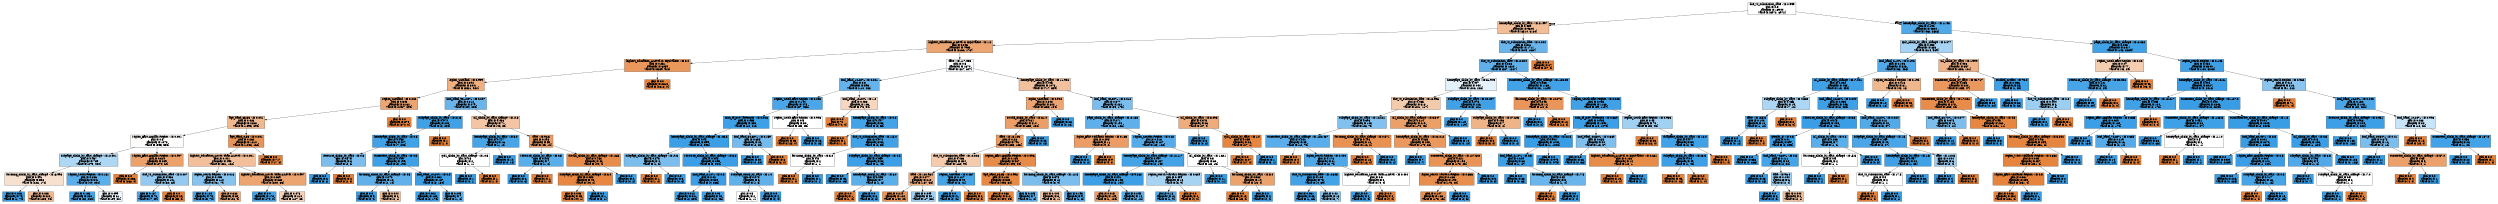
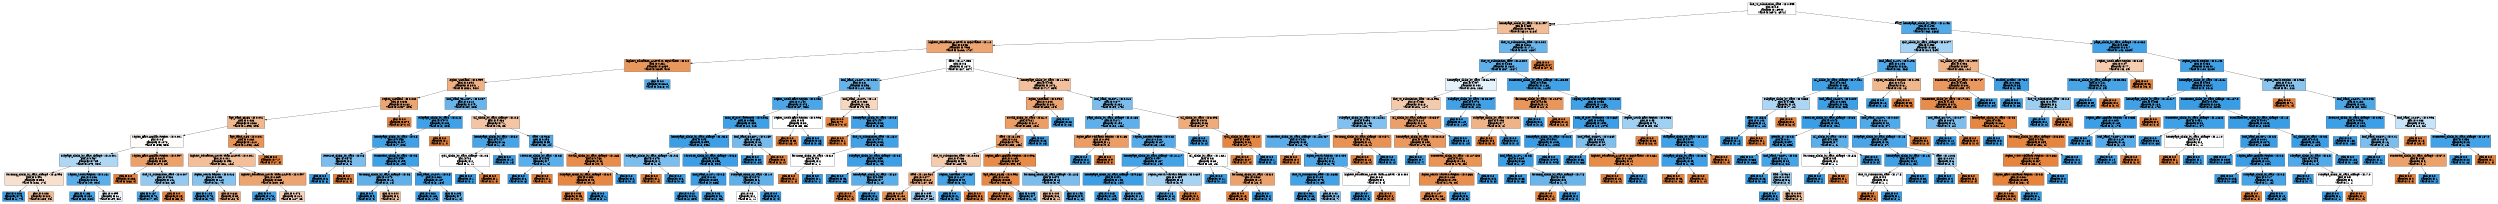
(657, 84) -> (657, 84)
(541, 141) -> (541, 141)
(1107, 197) -> (1107, 197)
